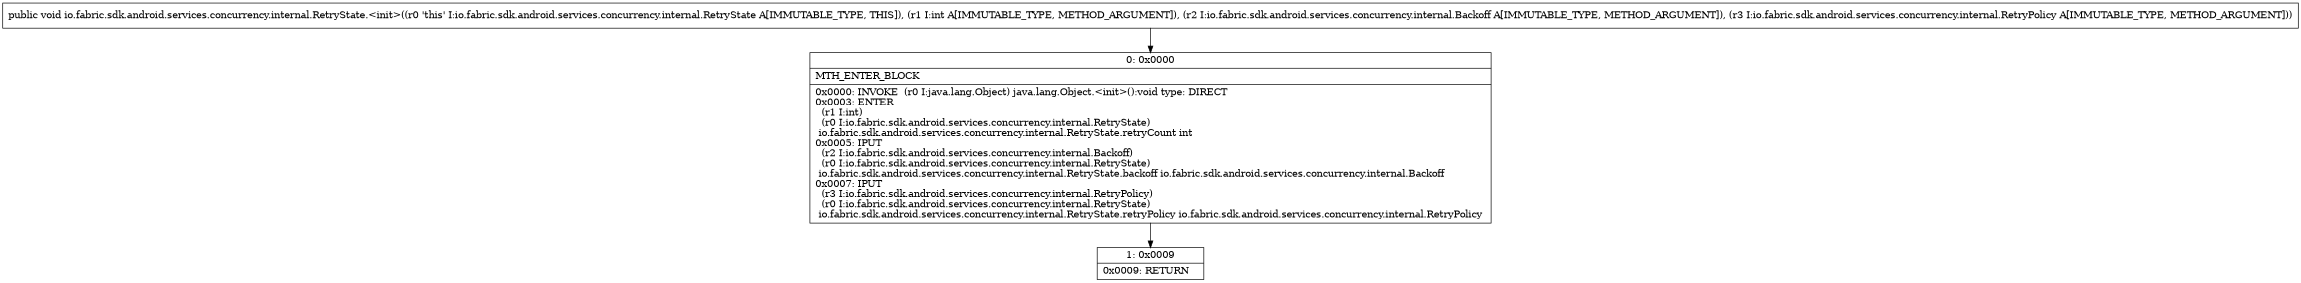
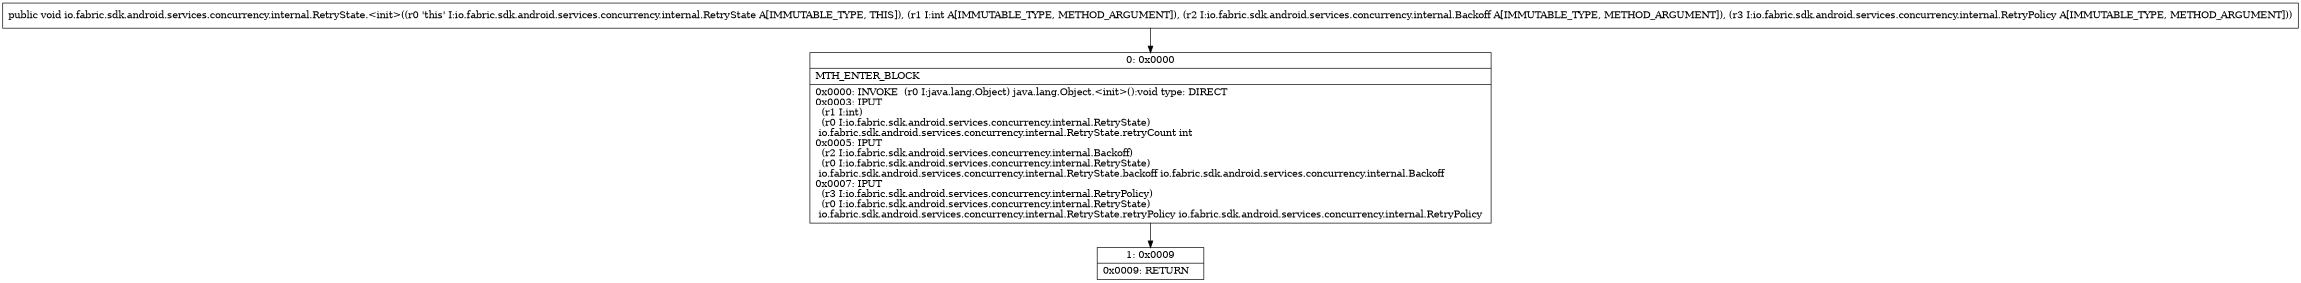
(857, 103) -> (852, 103)
